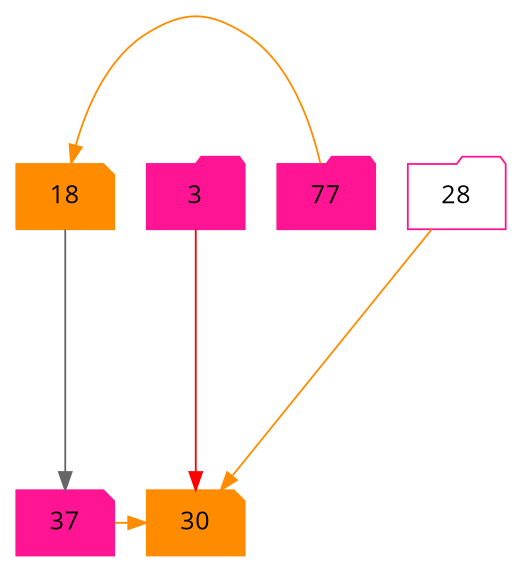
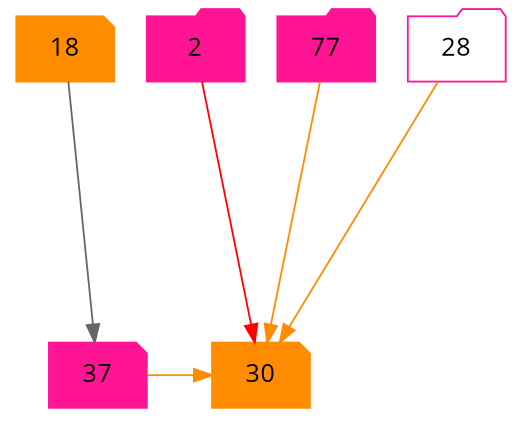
(205, 17) -> (295, 203)
(196, 197) -> (196, 49)
